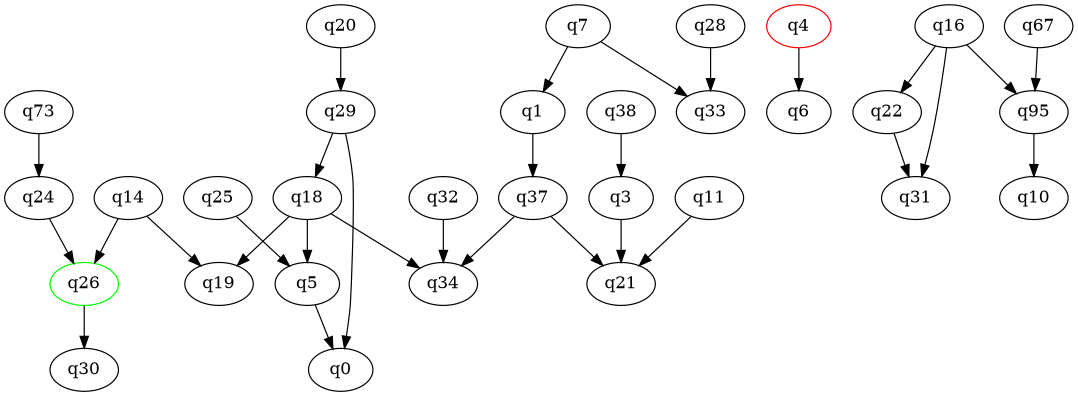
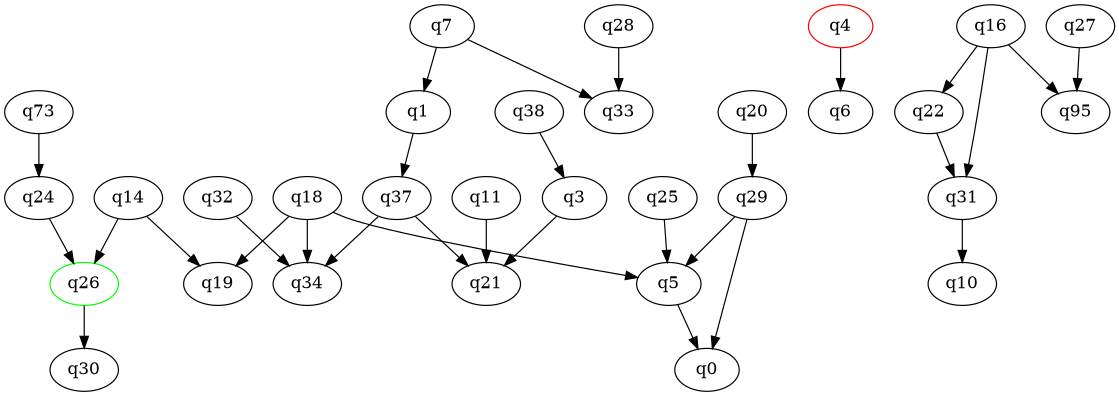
(1039, 26) -> (1080, 26)
(326, 149) -> (715, 237)
(1034, 149) -> (962, 235)
